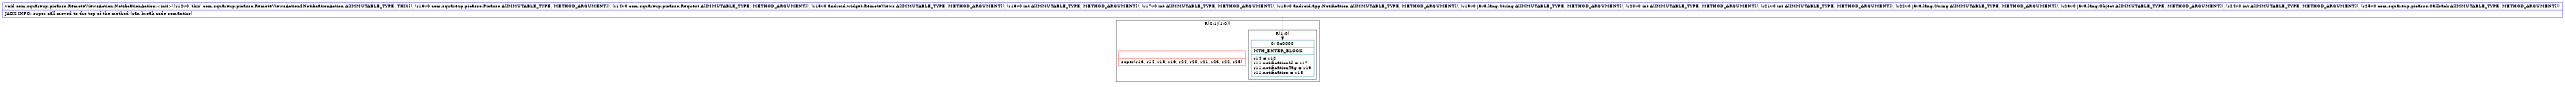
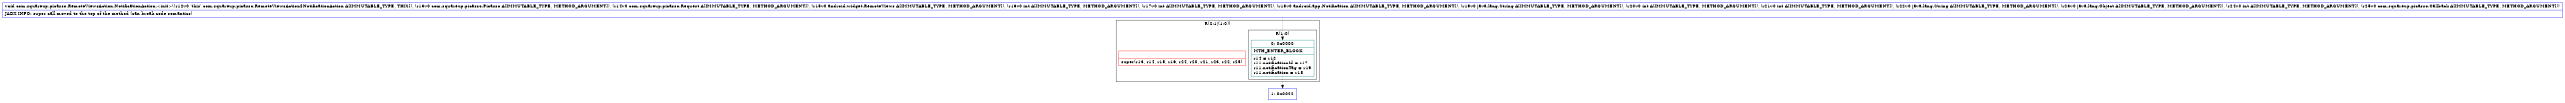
none -> (1283, 94)
